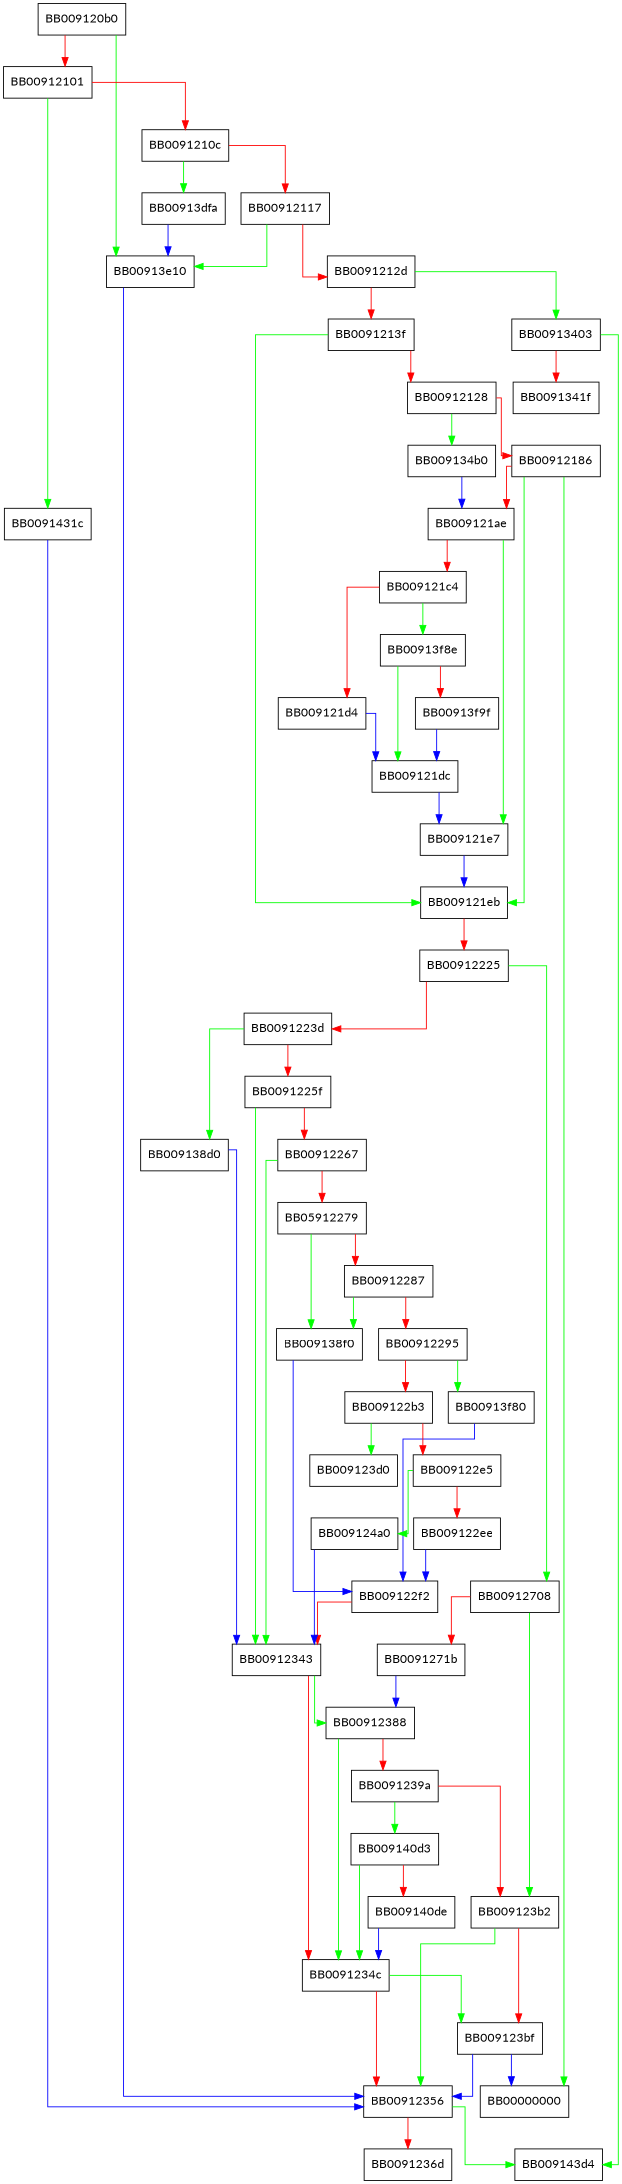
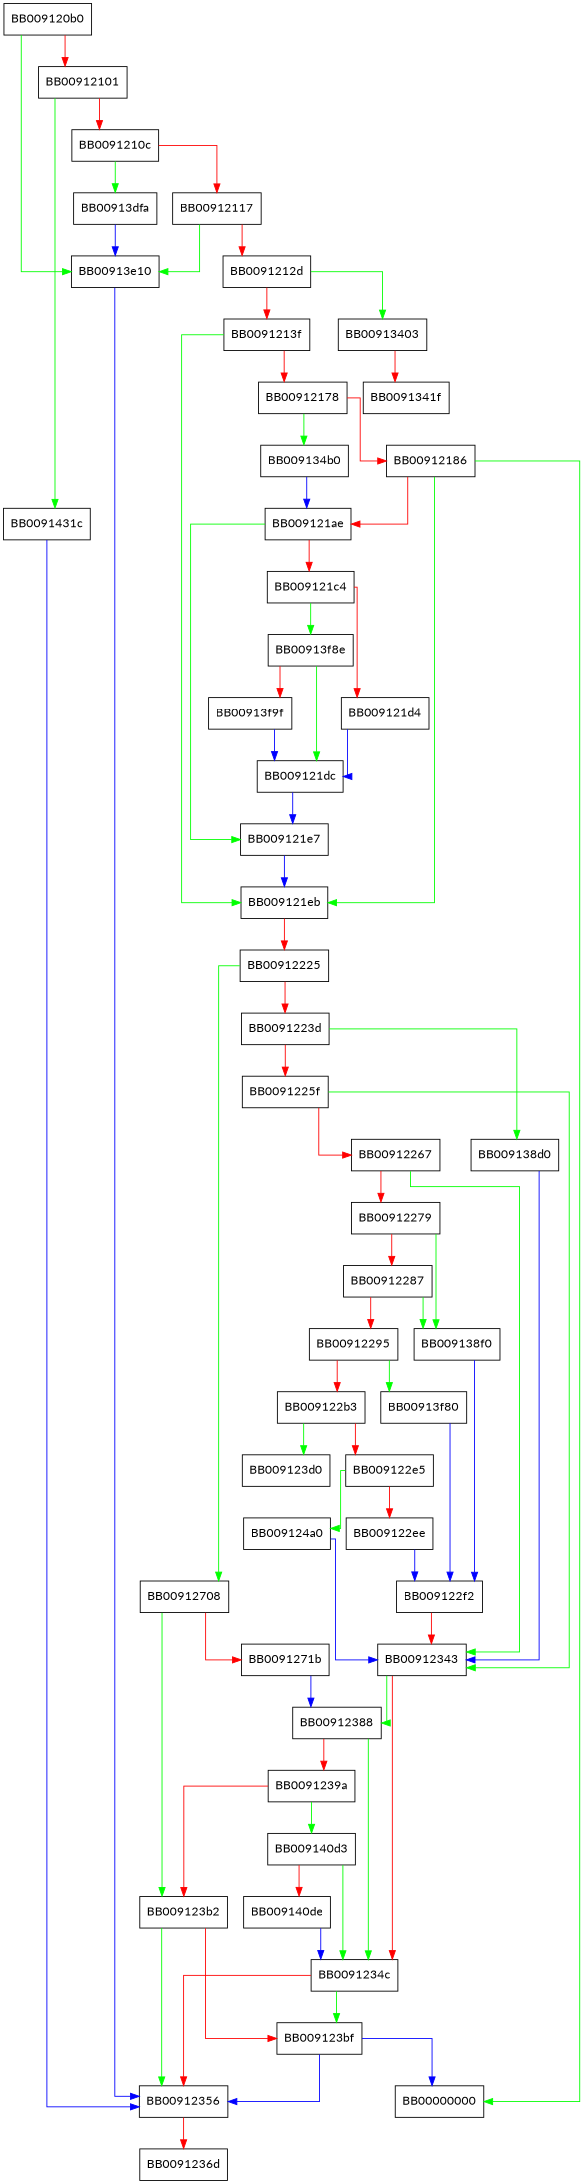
(452, 398) -> (303, 398)
(322, 1218) -> (396, 1218)
(559, 2165) -> none
